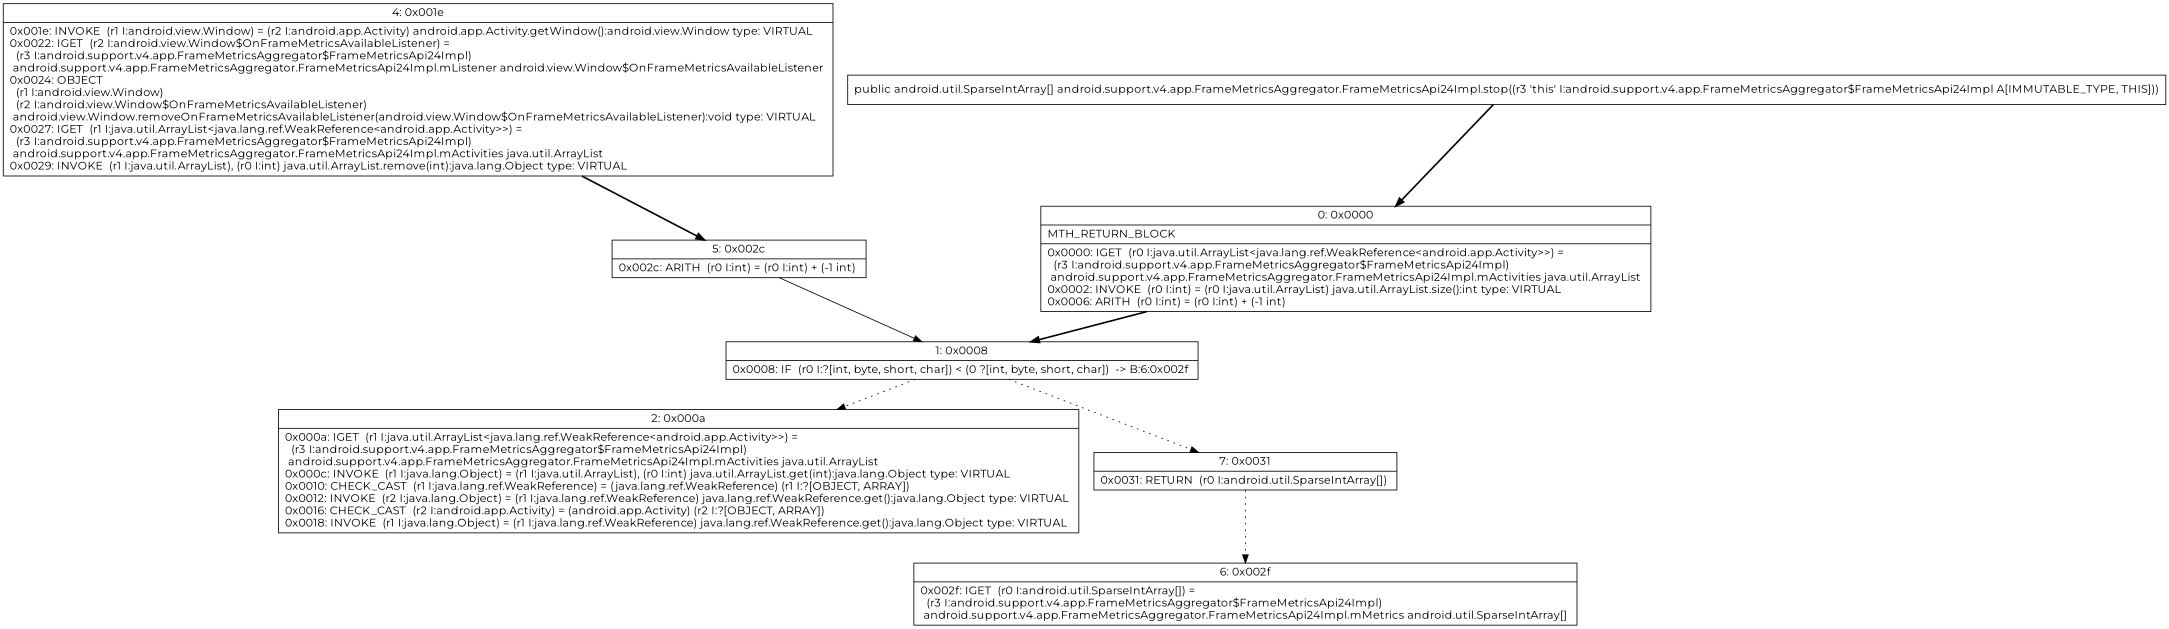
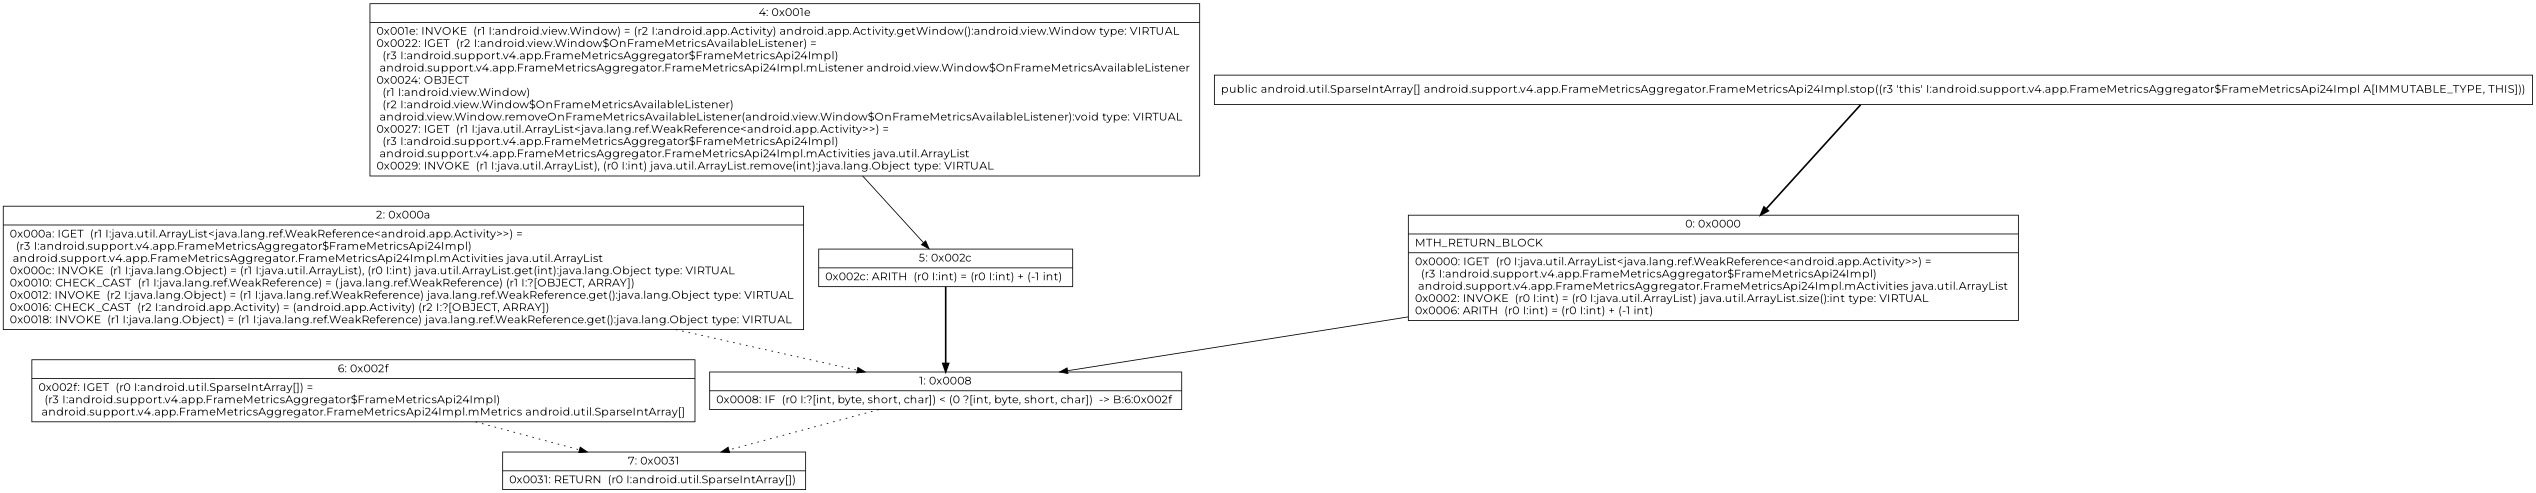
(639, 206) -> (893, 209)
(847, 308) -> (946, 325)
(1093, 326) -> (1238, 344)
(880, 393) -> (766, 350)
(1245, 522) -> (528, 436)
